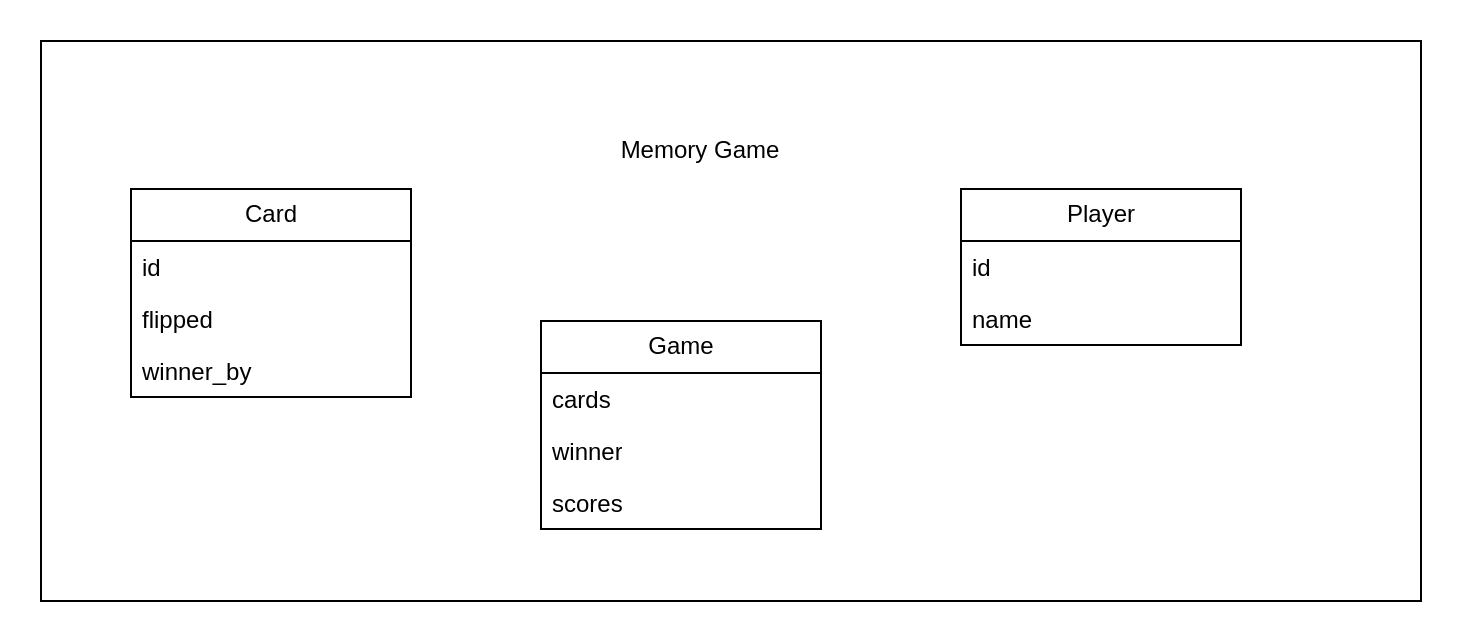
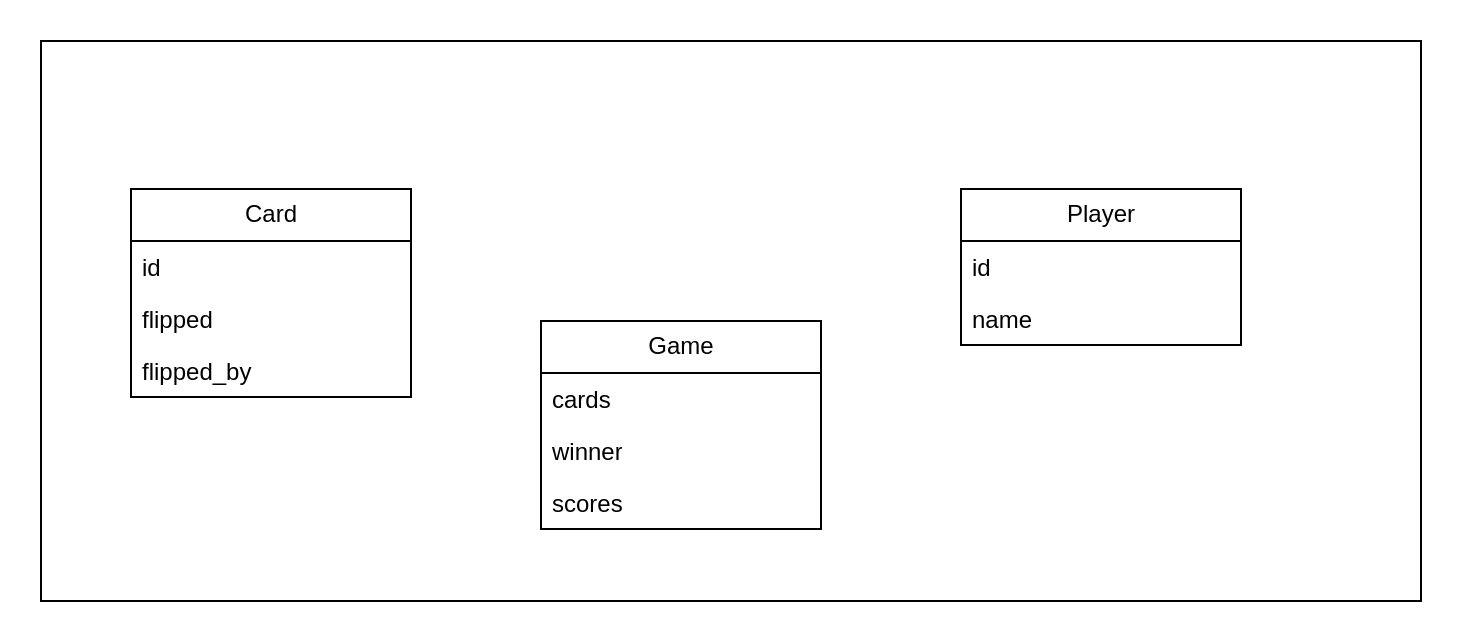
(701, 151) -> none
(200, 373) -> (204, 373)
